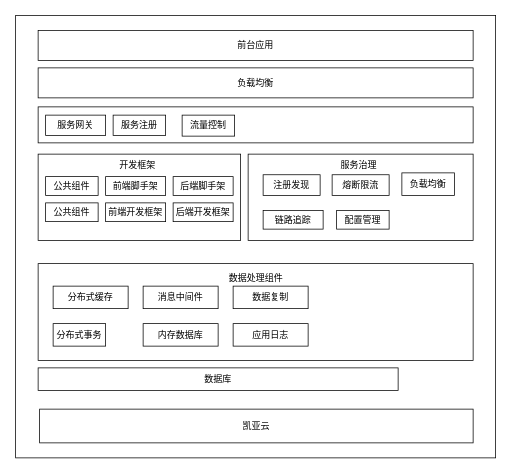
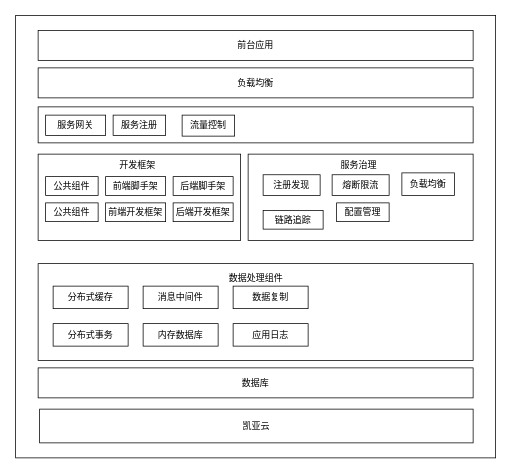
(363, 220) -> (363, 212)
(79, 335) -> (90, 335)
(218, 379) -> (255, 383)
